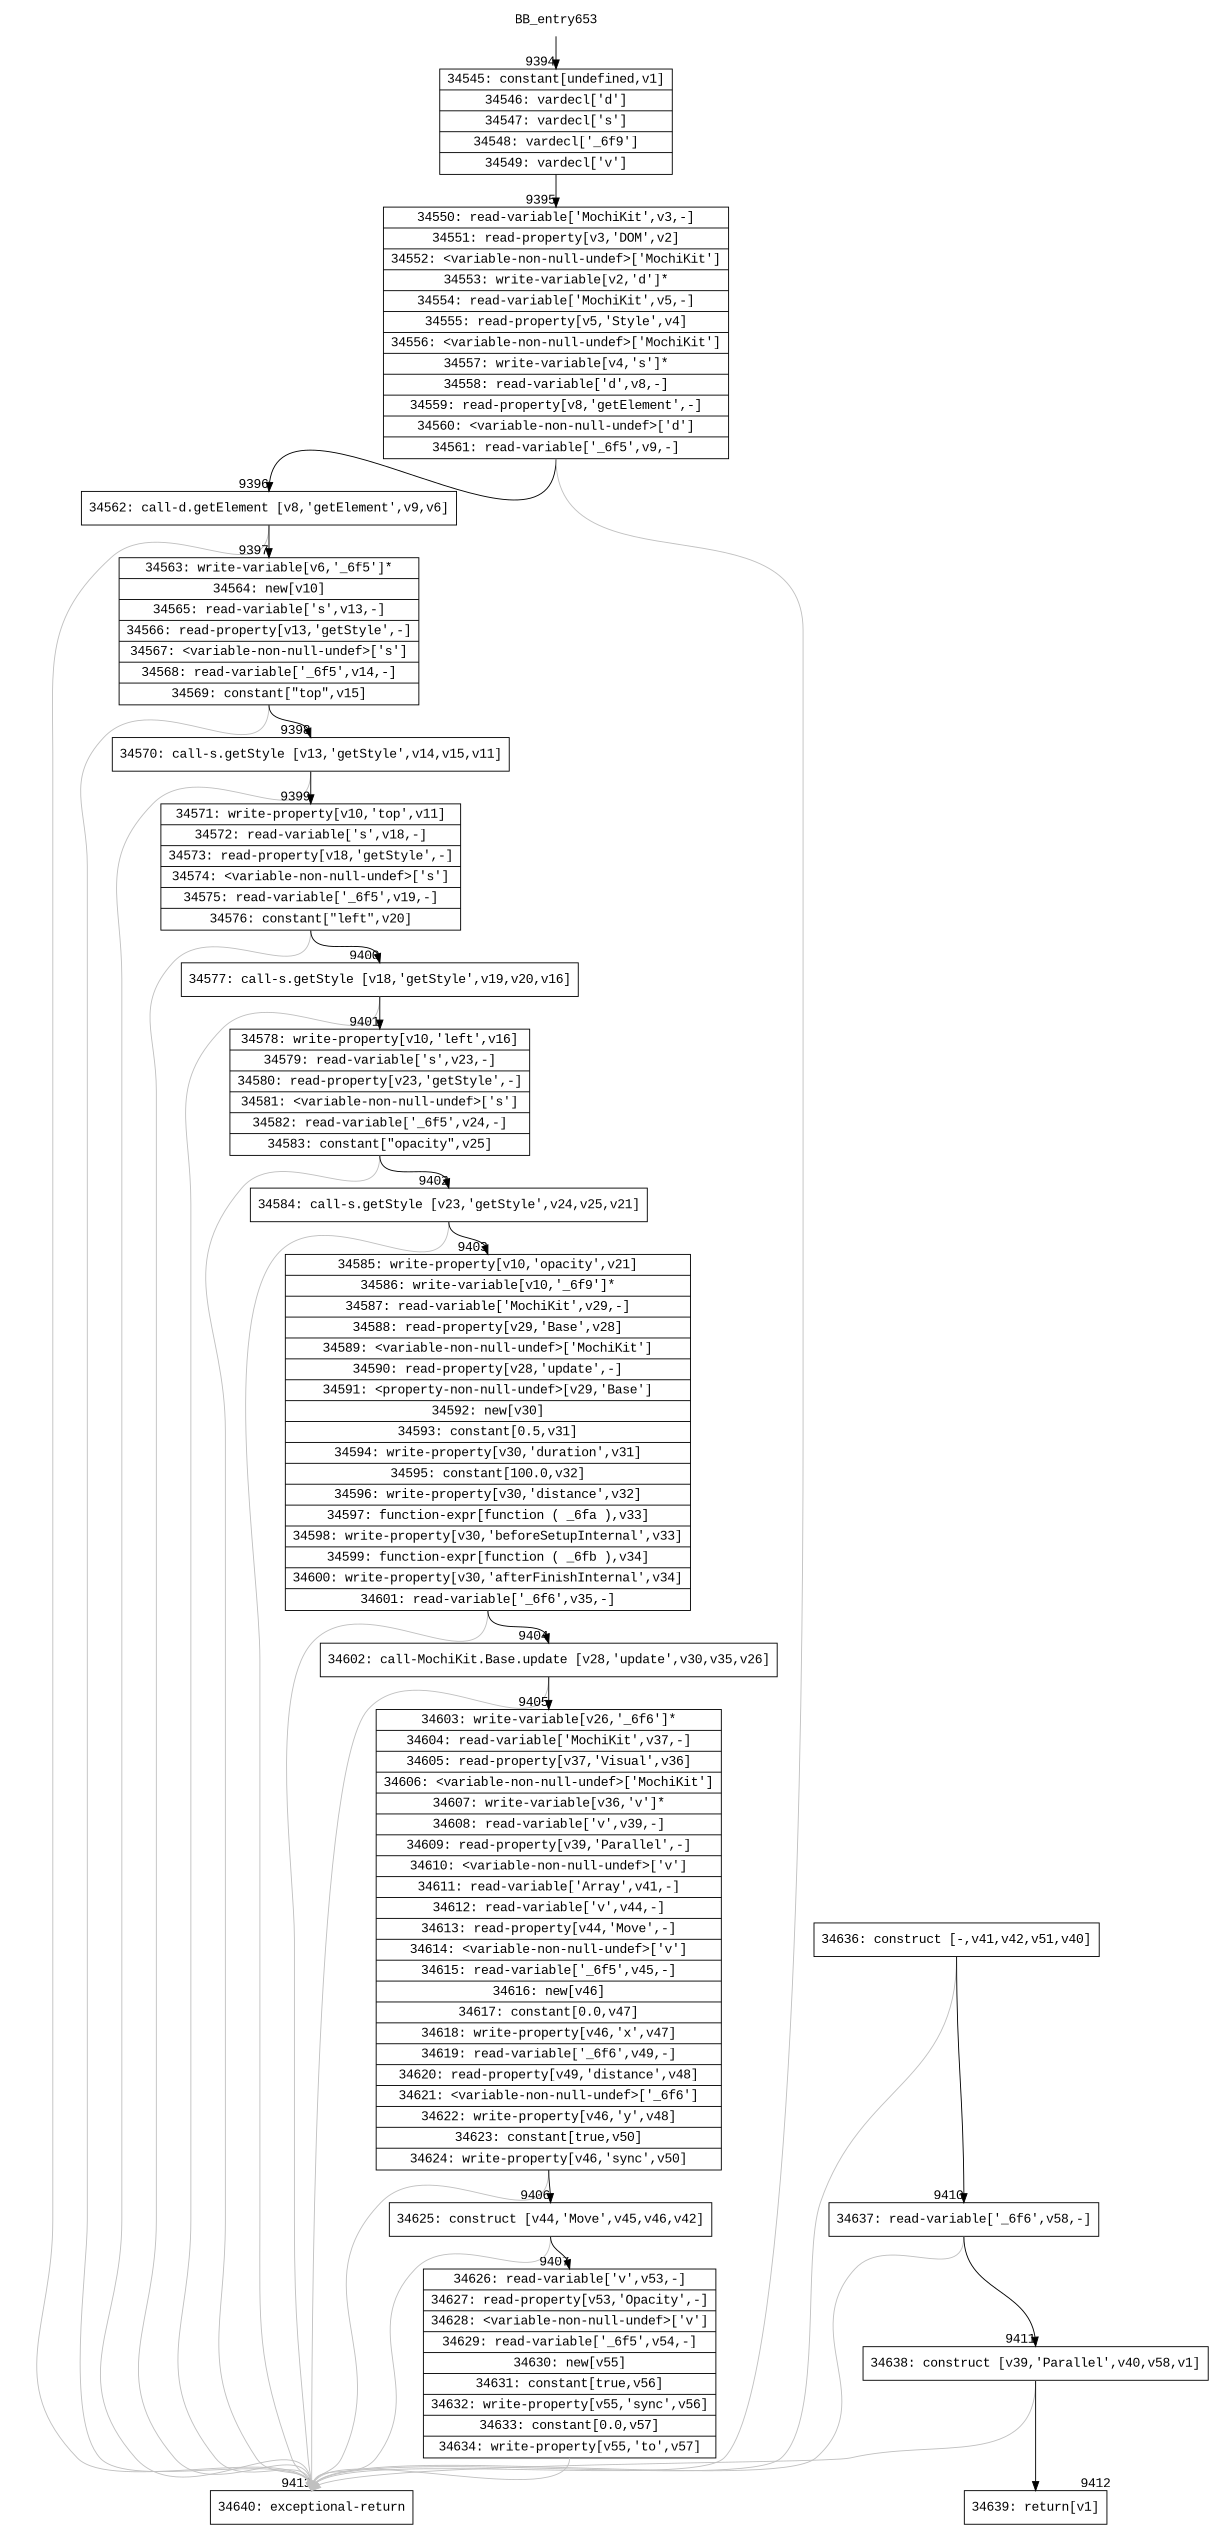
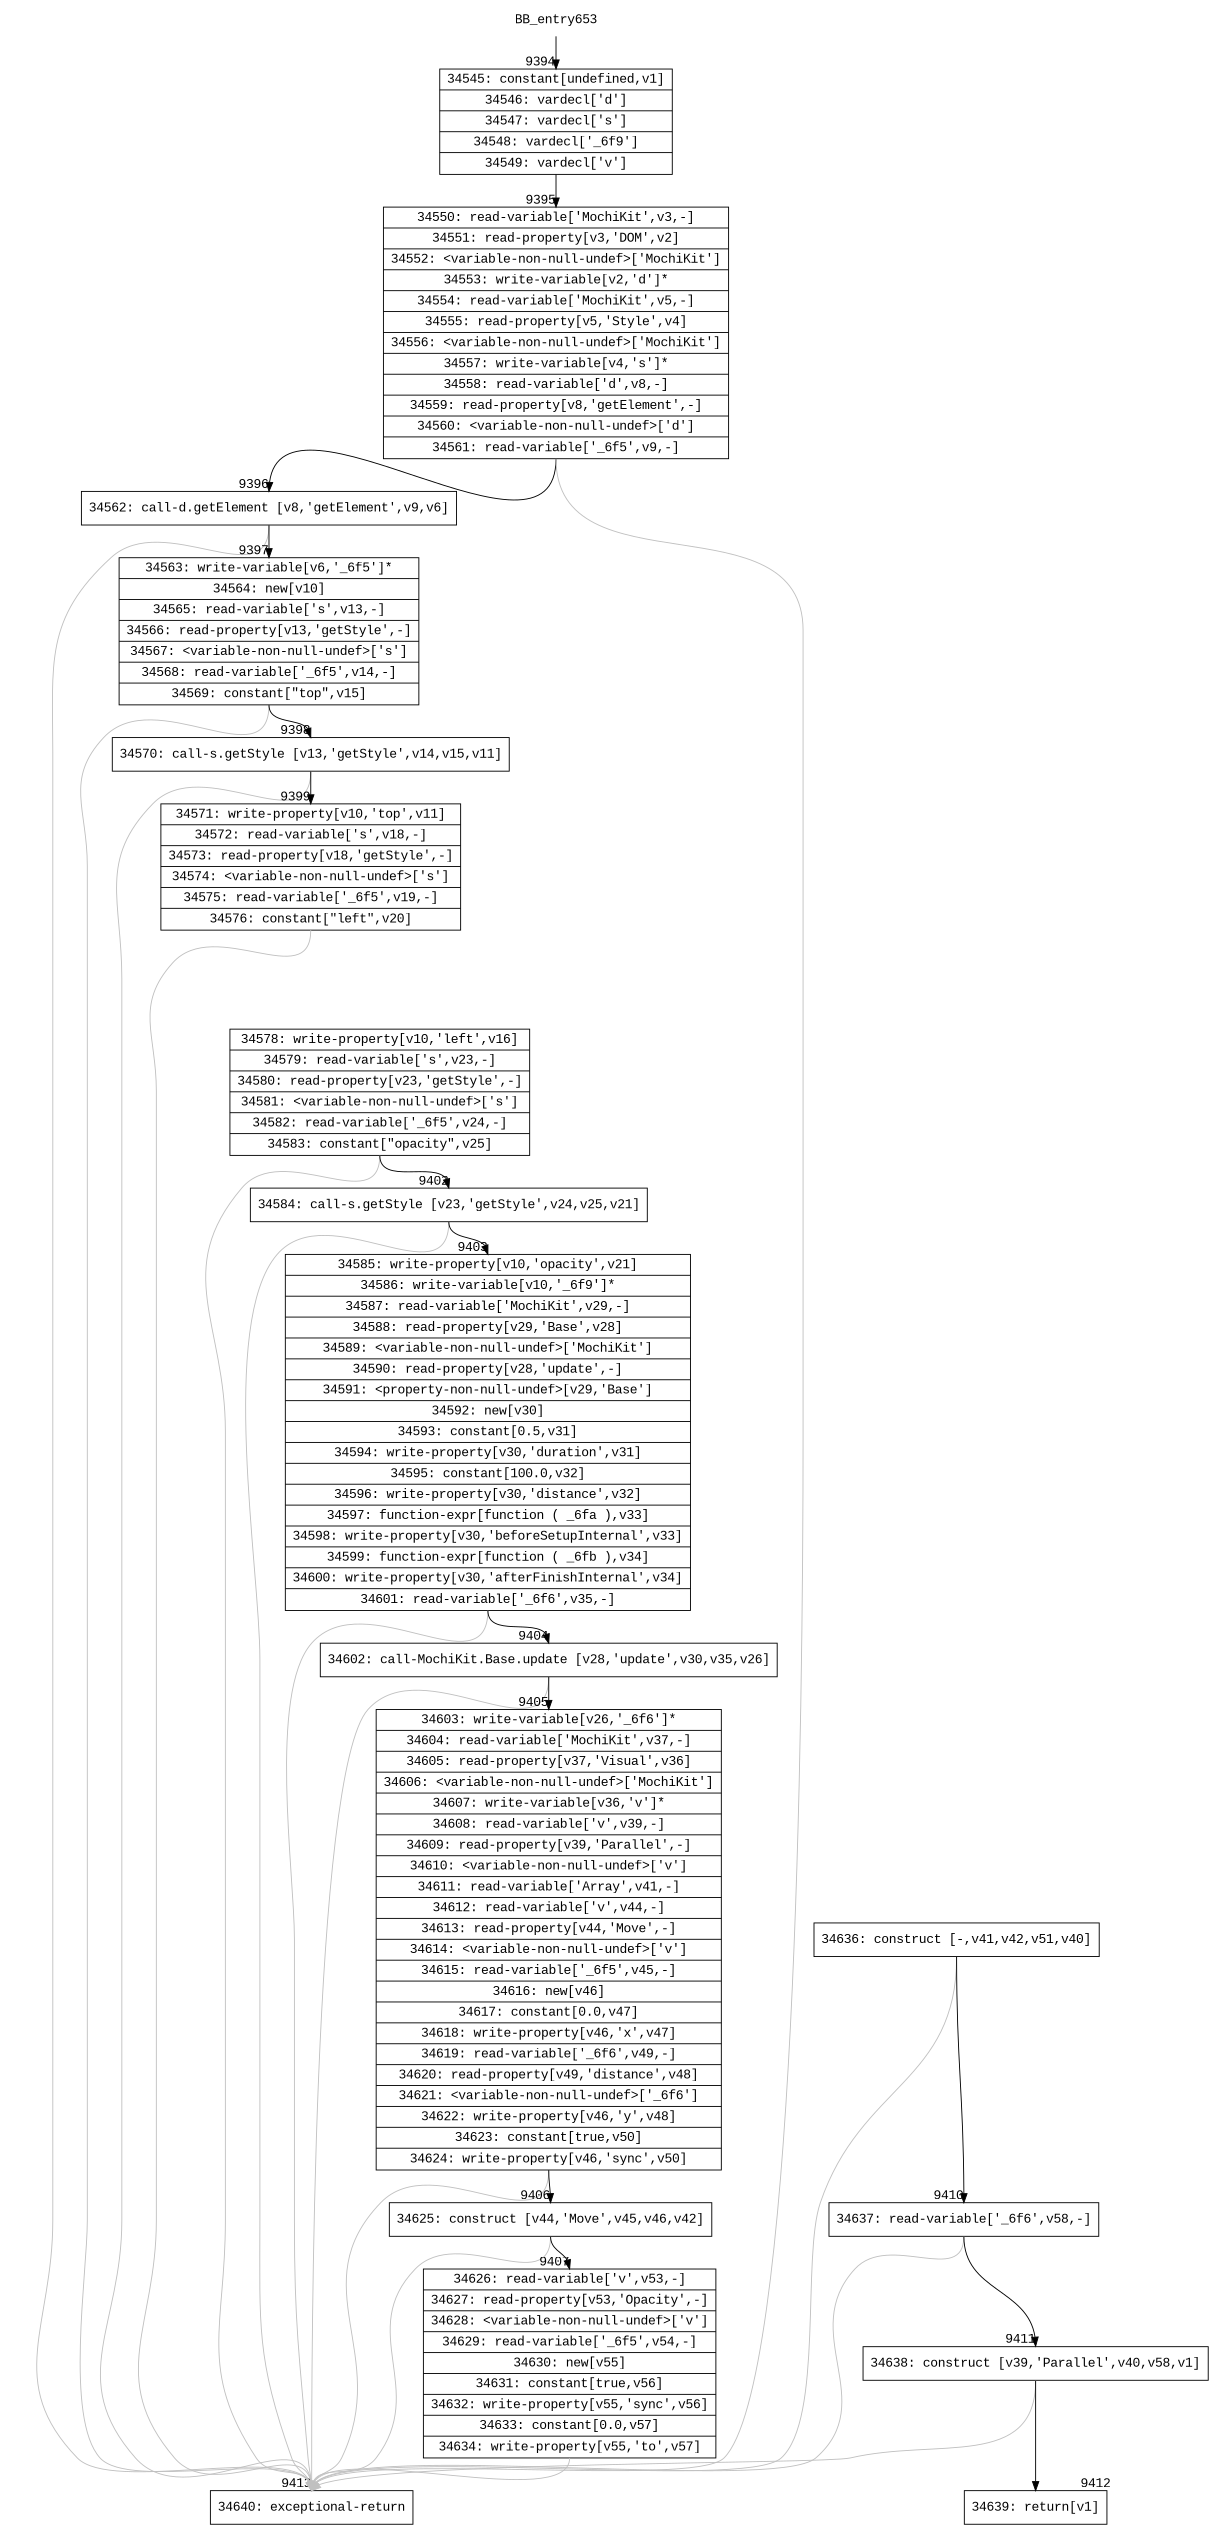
(380, 980) -> none
